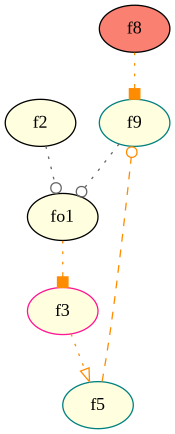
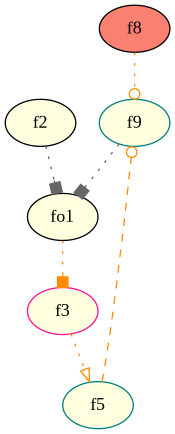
(135, 69) -> (135, 71)
(50, 165) -> (50, 163)
(102, 166) -> (103, 165)
